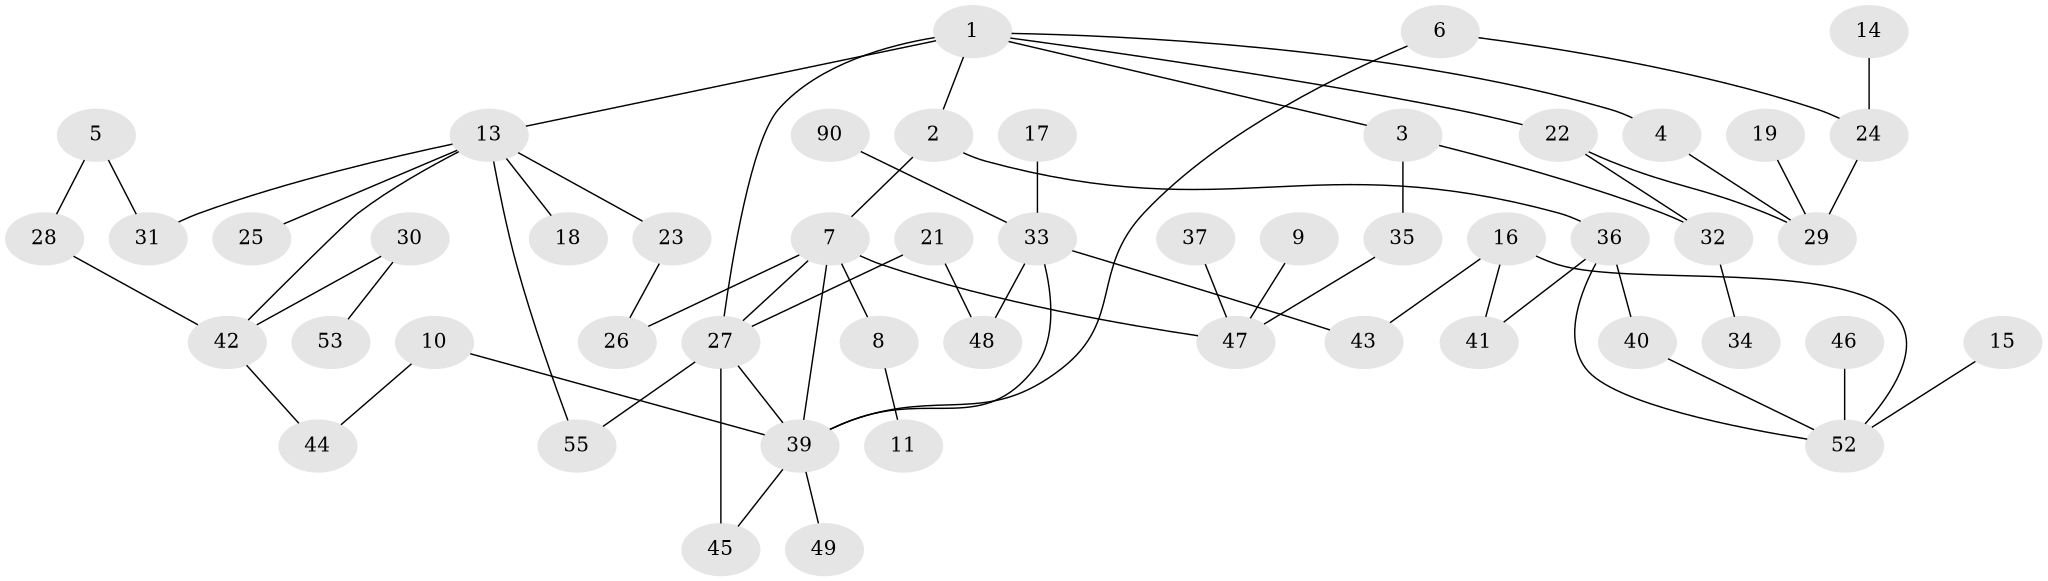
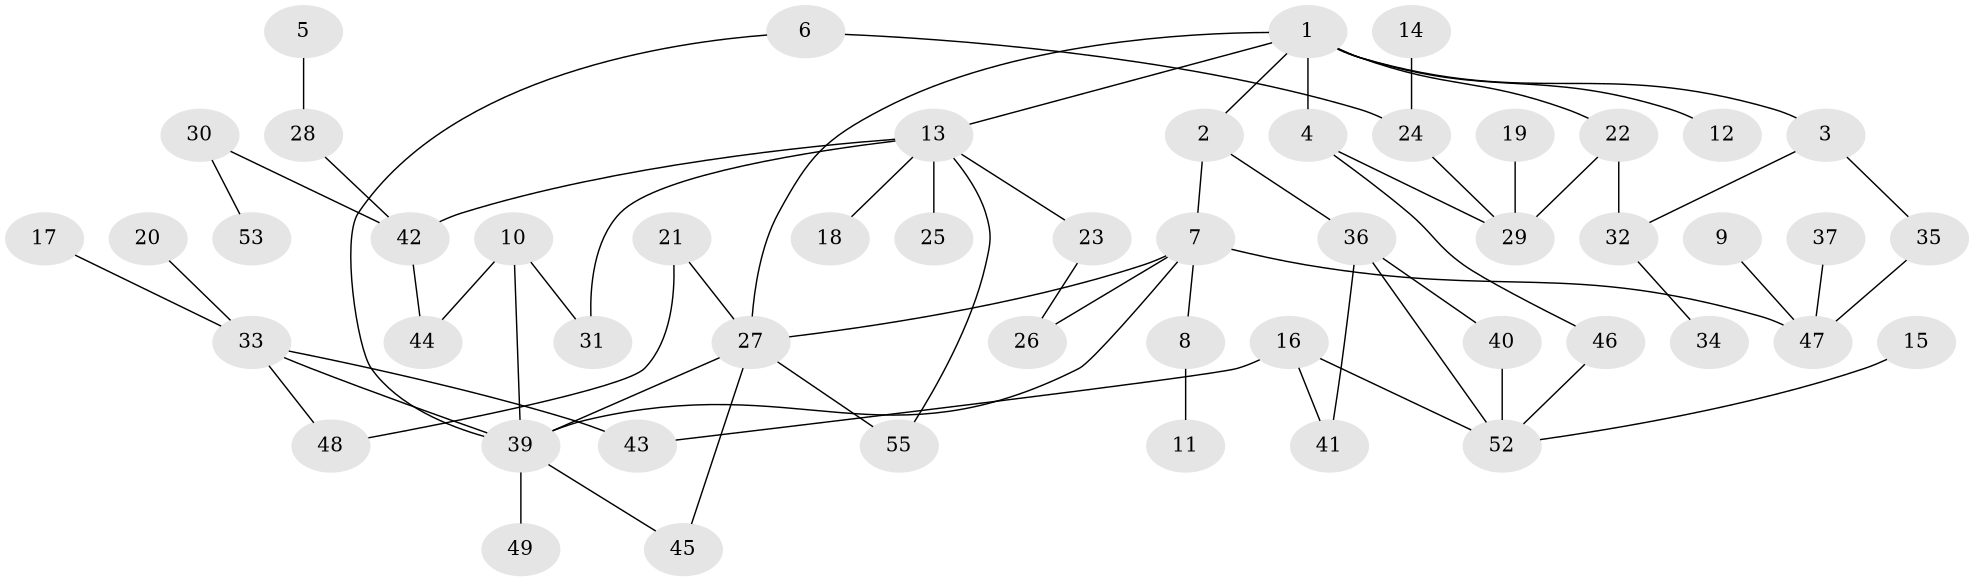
(830, 135) -> (148, 239)
none -> (1722, 135)
(122, 187) -> (553, 291)
none -> (1447, 251)
